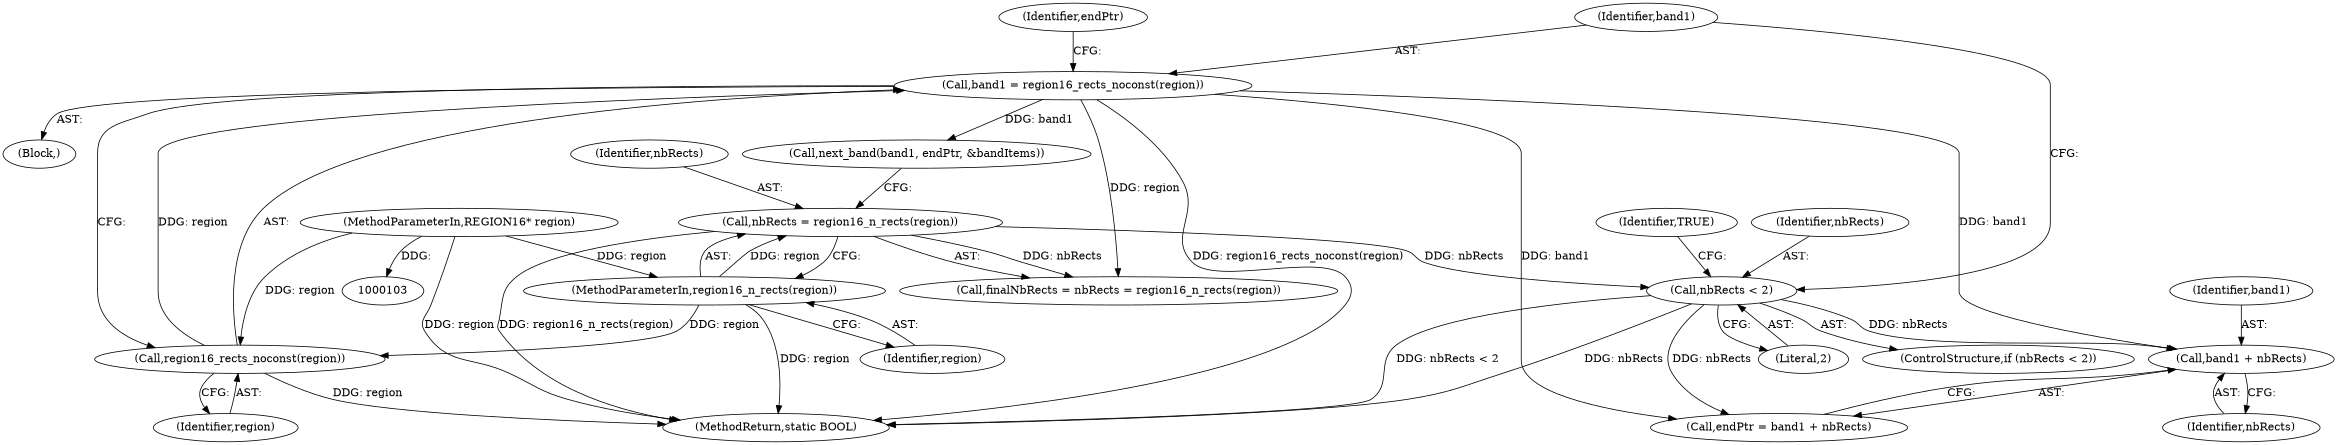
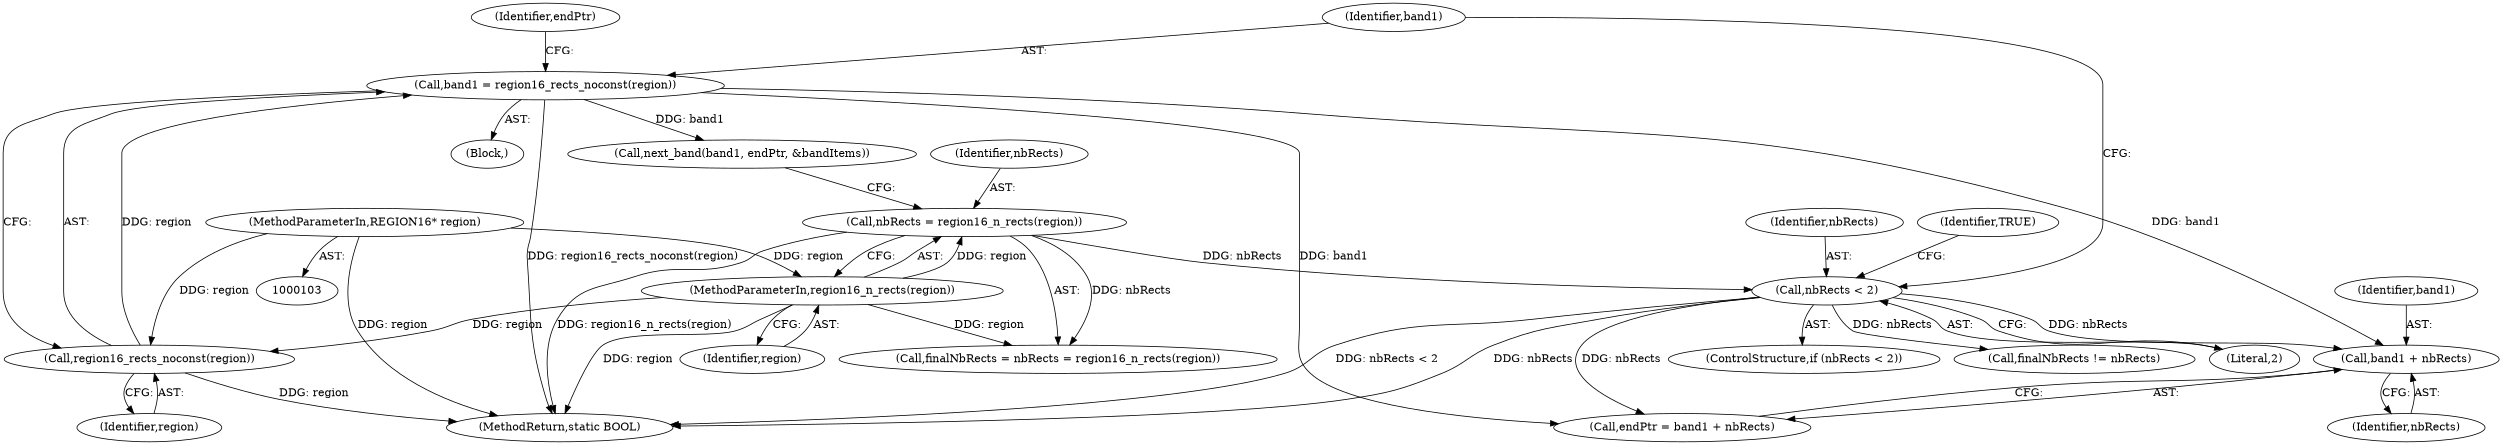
(1108, 182) -> (936, 324)
(418, 257) -> (334, 257)
none -> (2075, 359)
